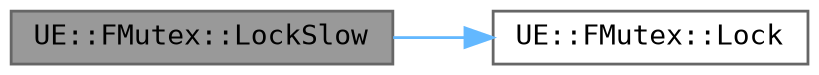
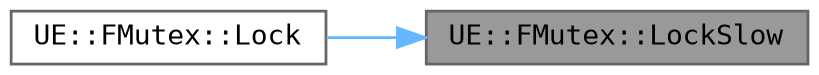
(429, 38) -> (362, 38)
